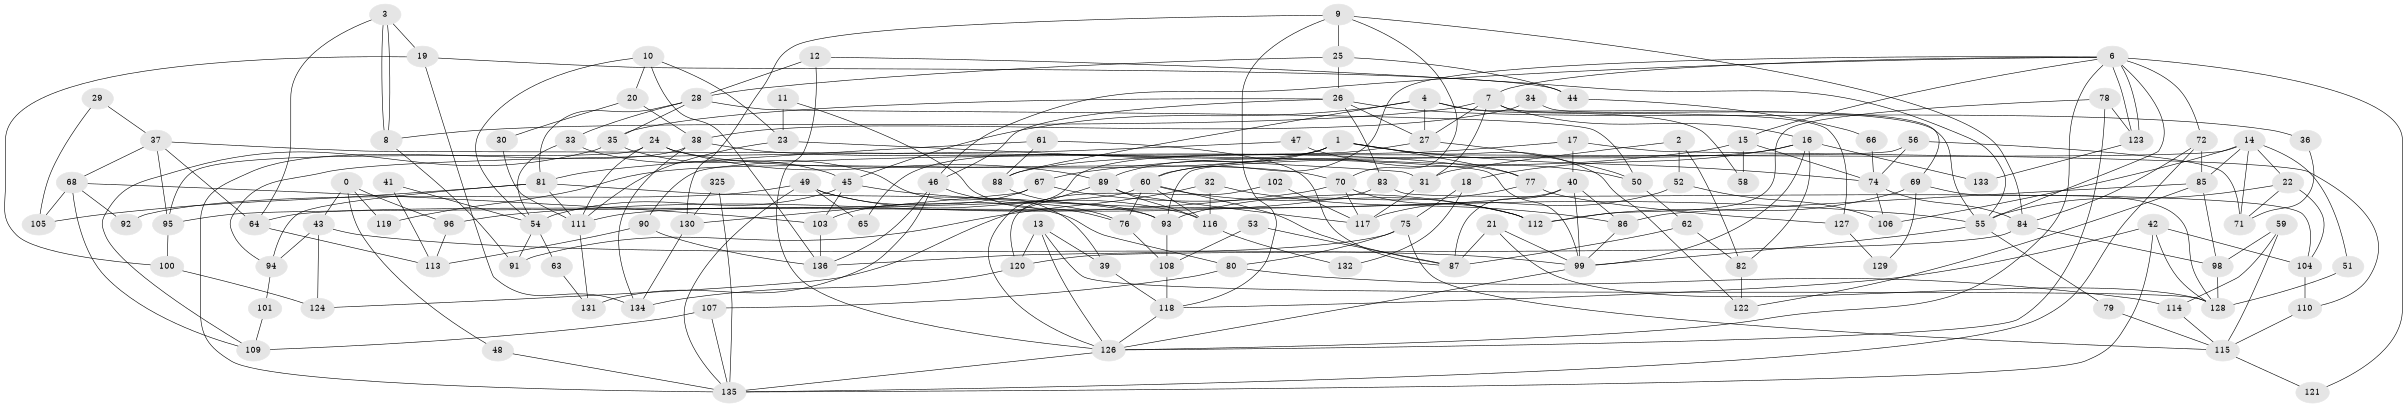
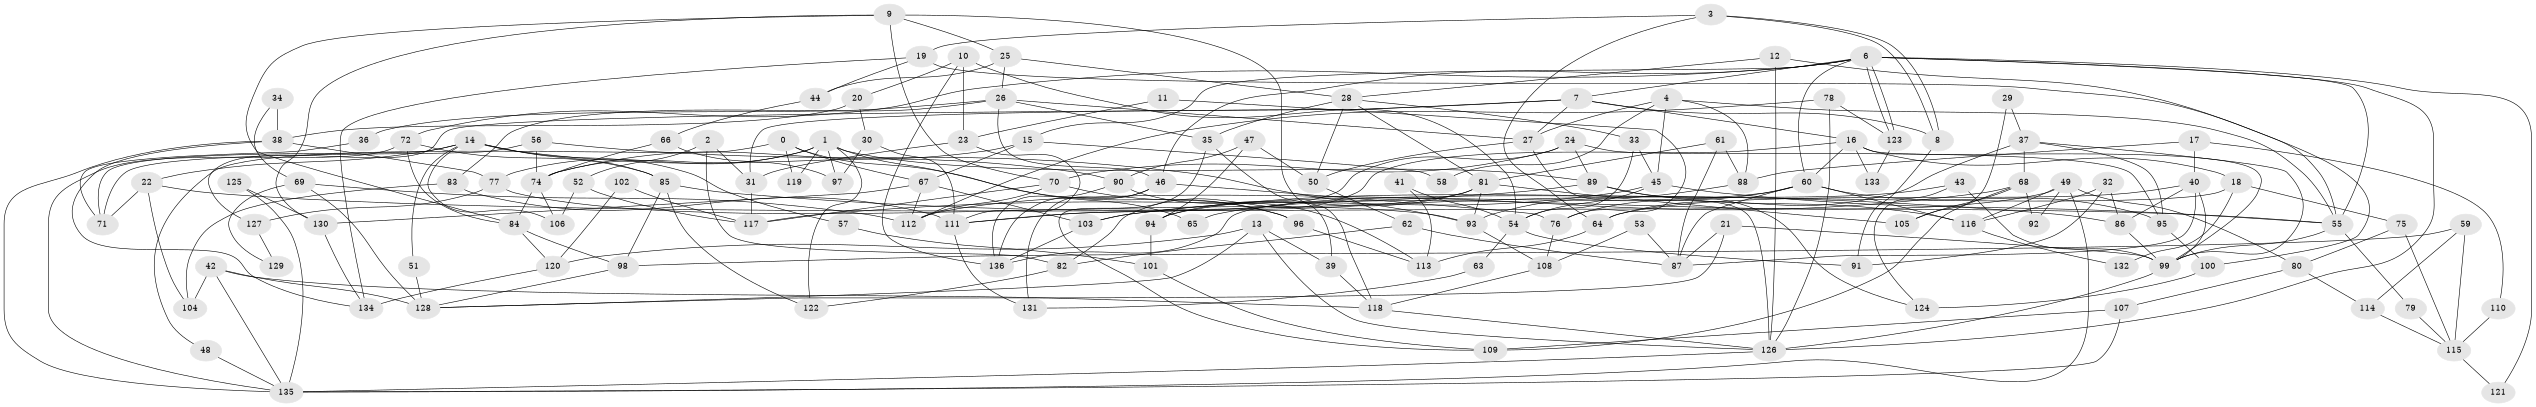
none -> (1187, 161)
(718, 183) -> (235, 183)
none -> (838, 183)
(333, 204) -> (863, 169)
none -> (844, 225)
(1019, 255) -> (1612, 196)
(2305, 289) -> none
